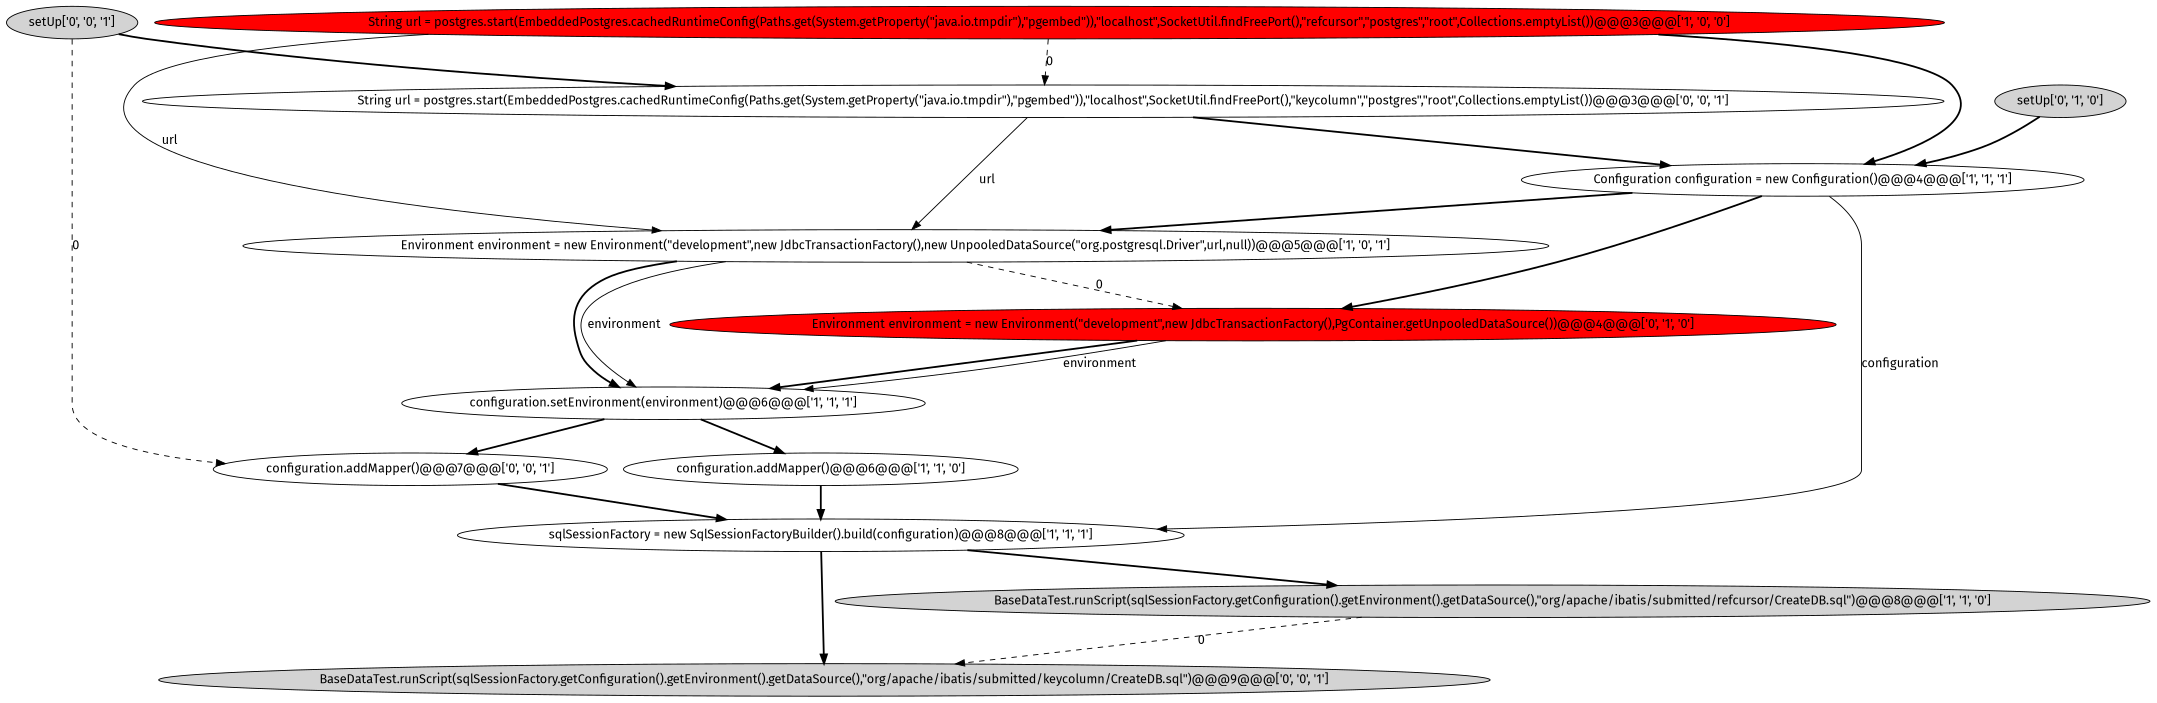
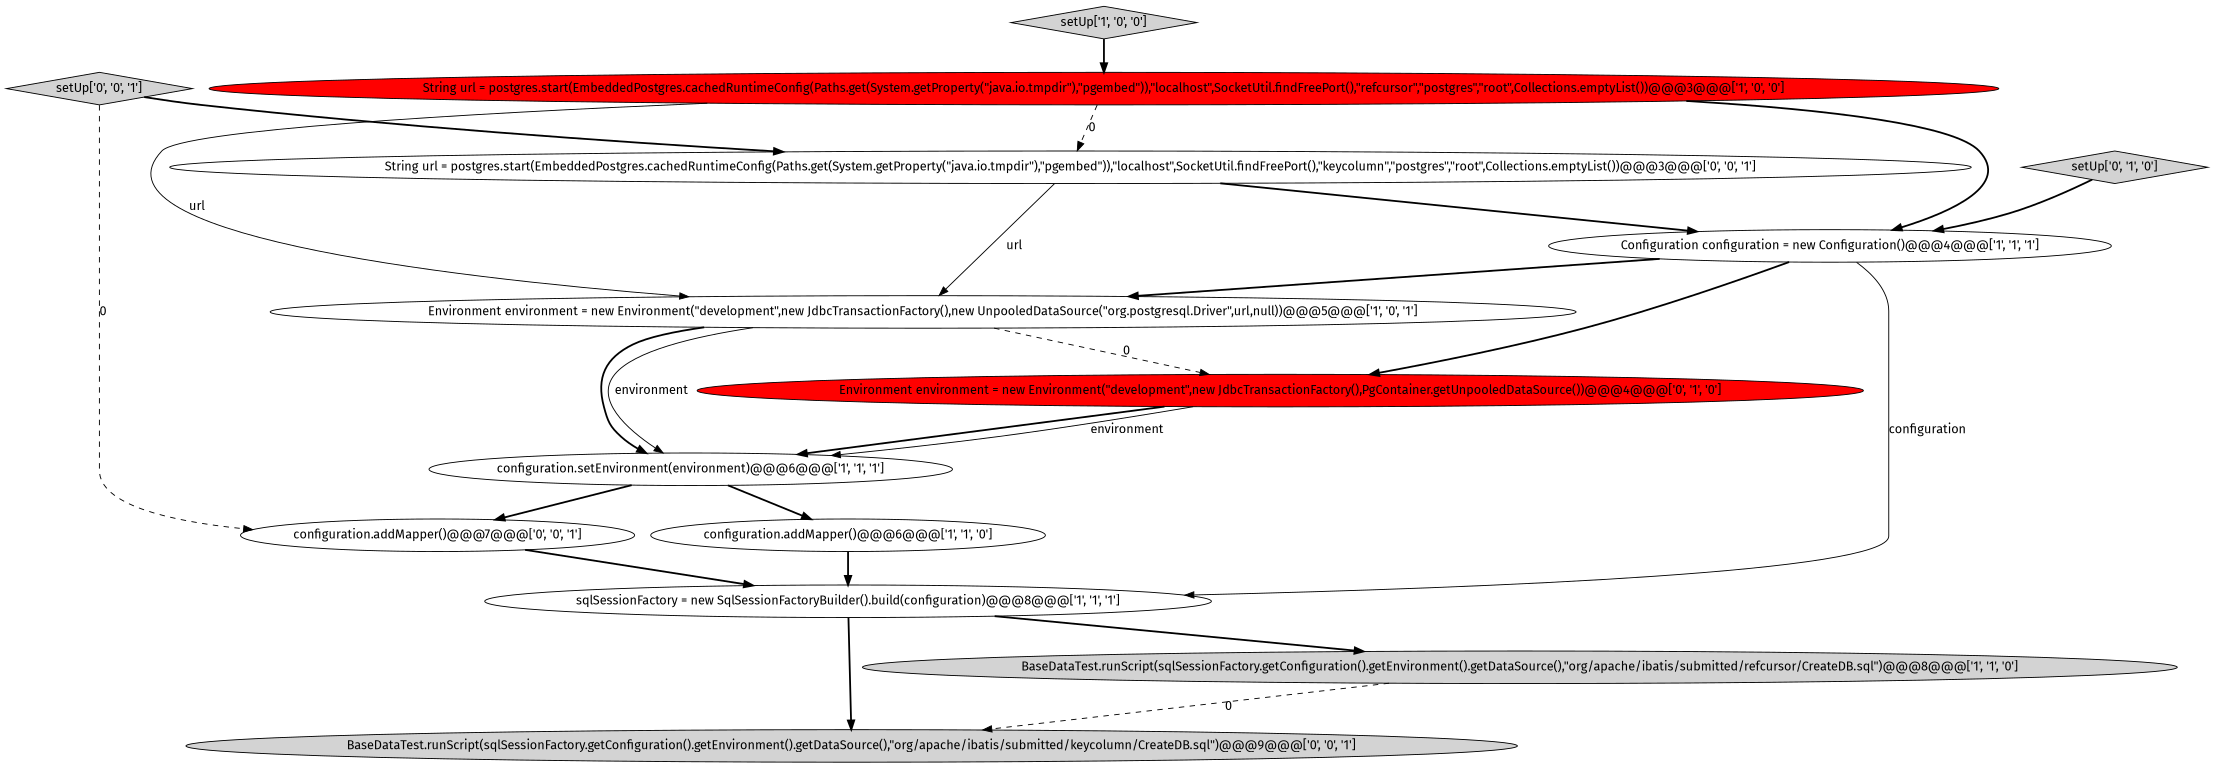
(72, 23) -> (99, 89)
none -> (1104, 23)
(2060, 101) -> (2115, 167)
